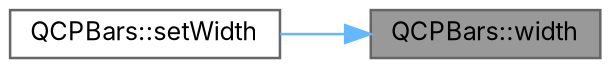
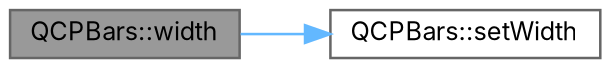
(312, 34) -> (273, 34)
